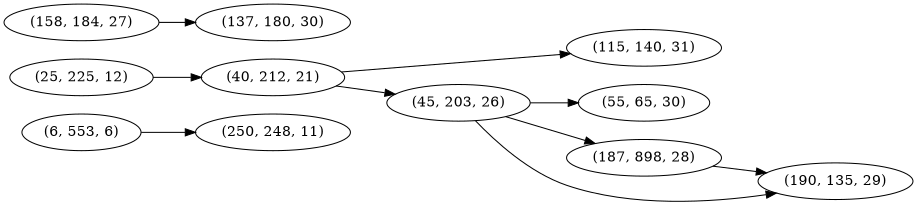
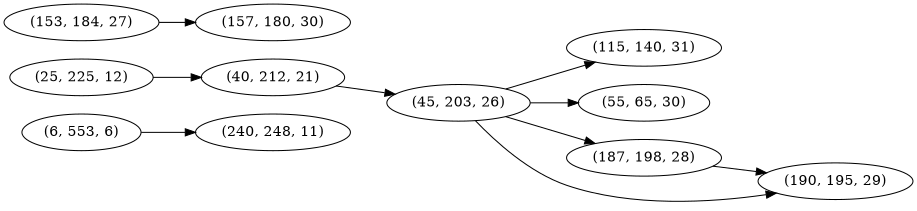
(81, 22) -> (81, 22)
(273, 22) -> (273, 22)
(451, 63) -> (545, 77)
(273, 132) -> (273, 132)
(644, 158) -> (644, 158)
(836, 181) -> (836, 181)
